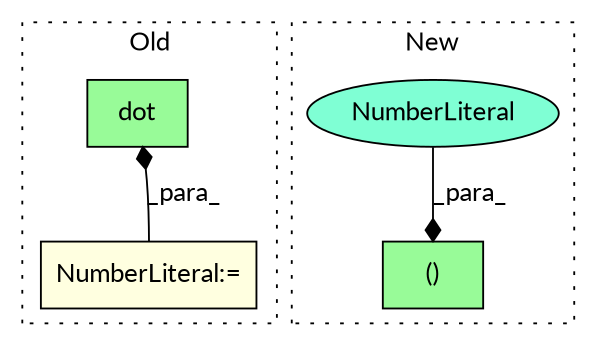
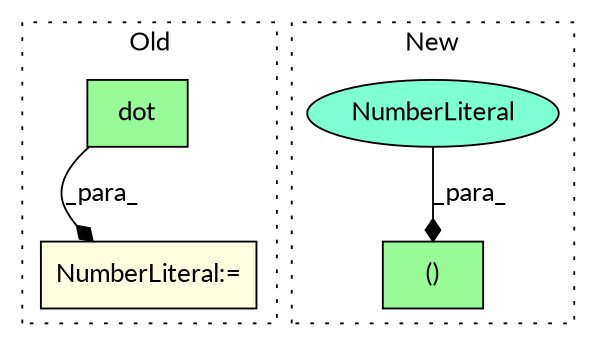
(148, 205) -> (63, 184)
